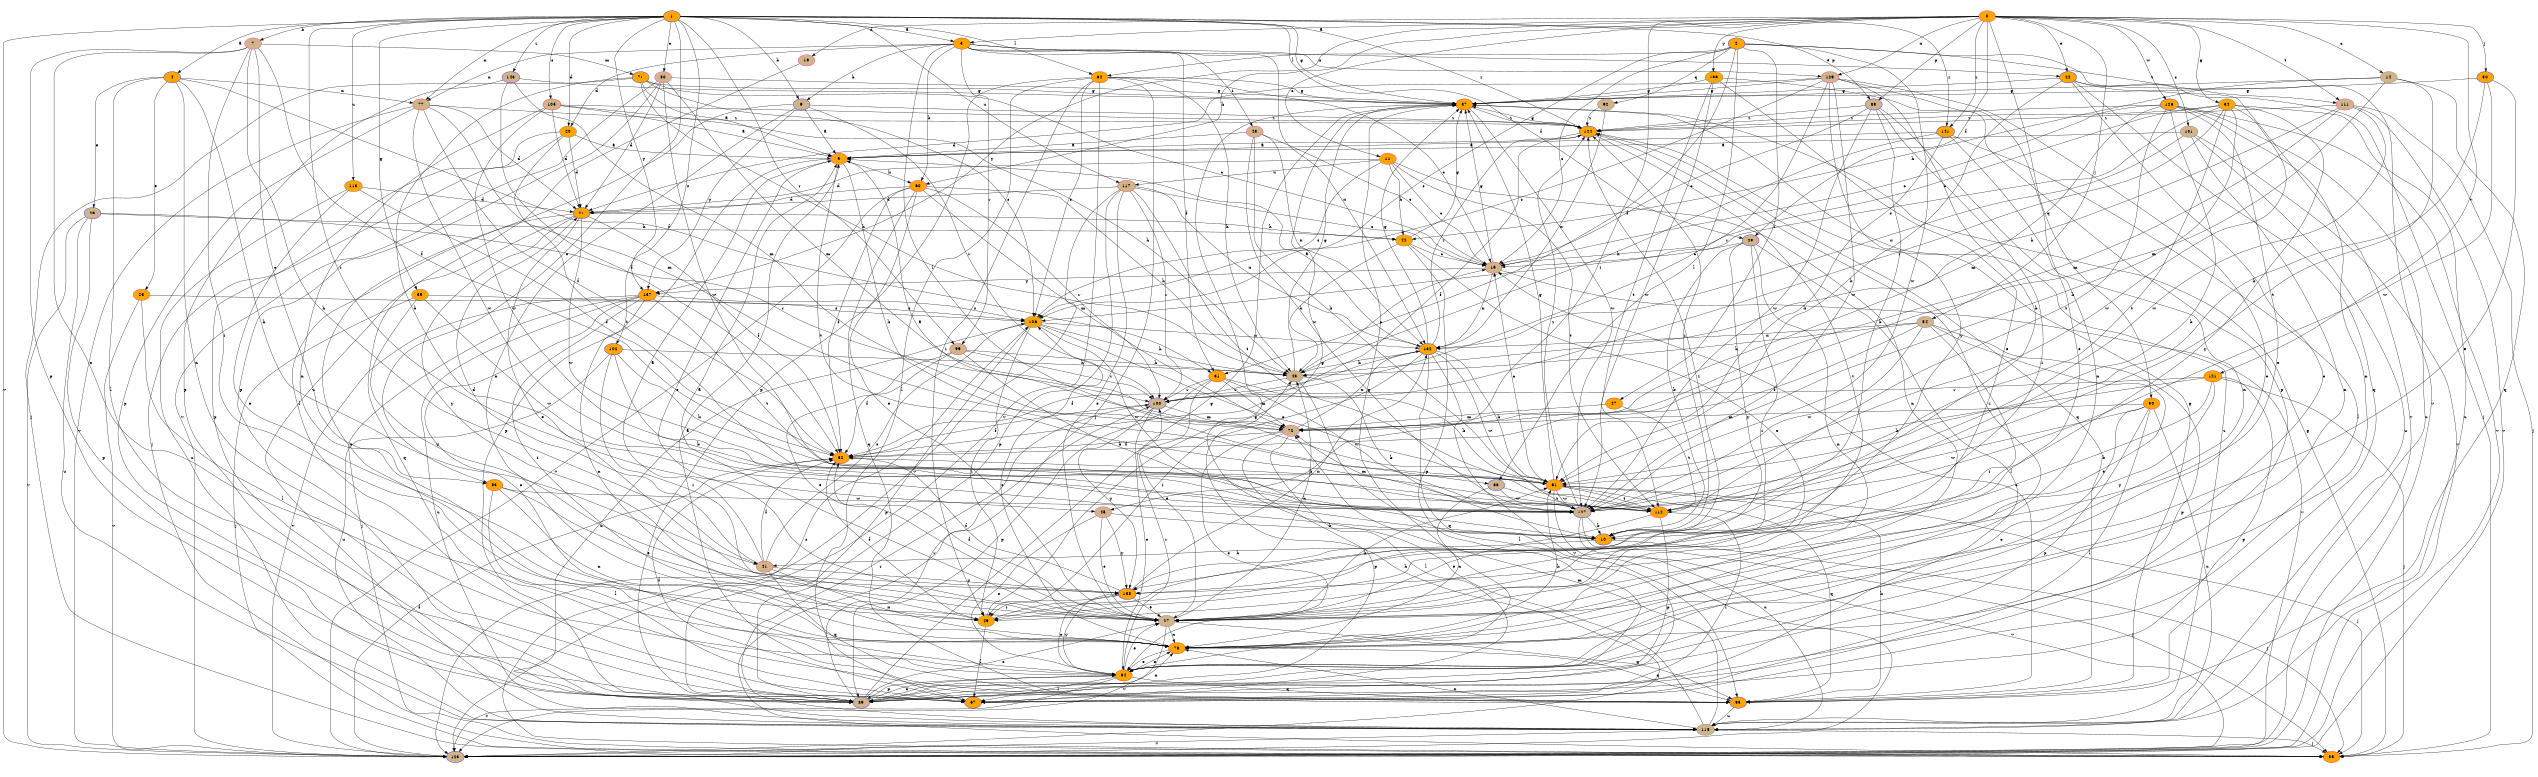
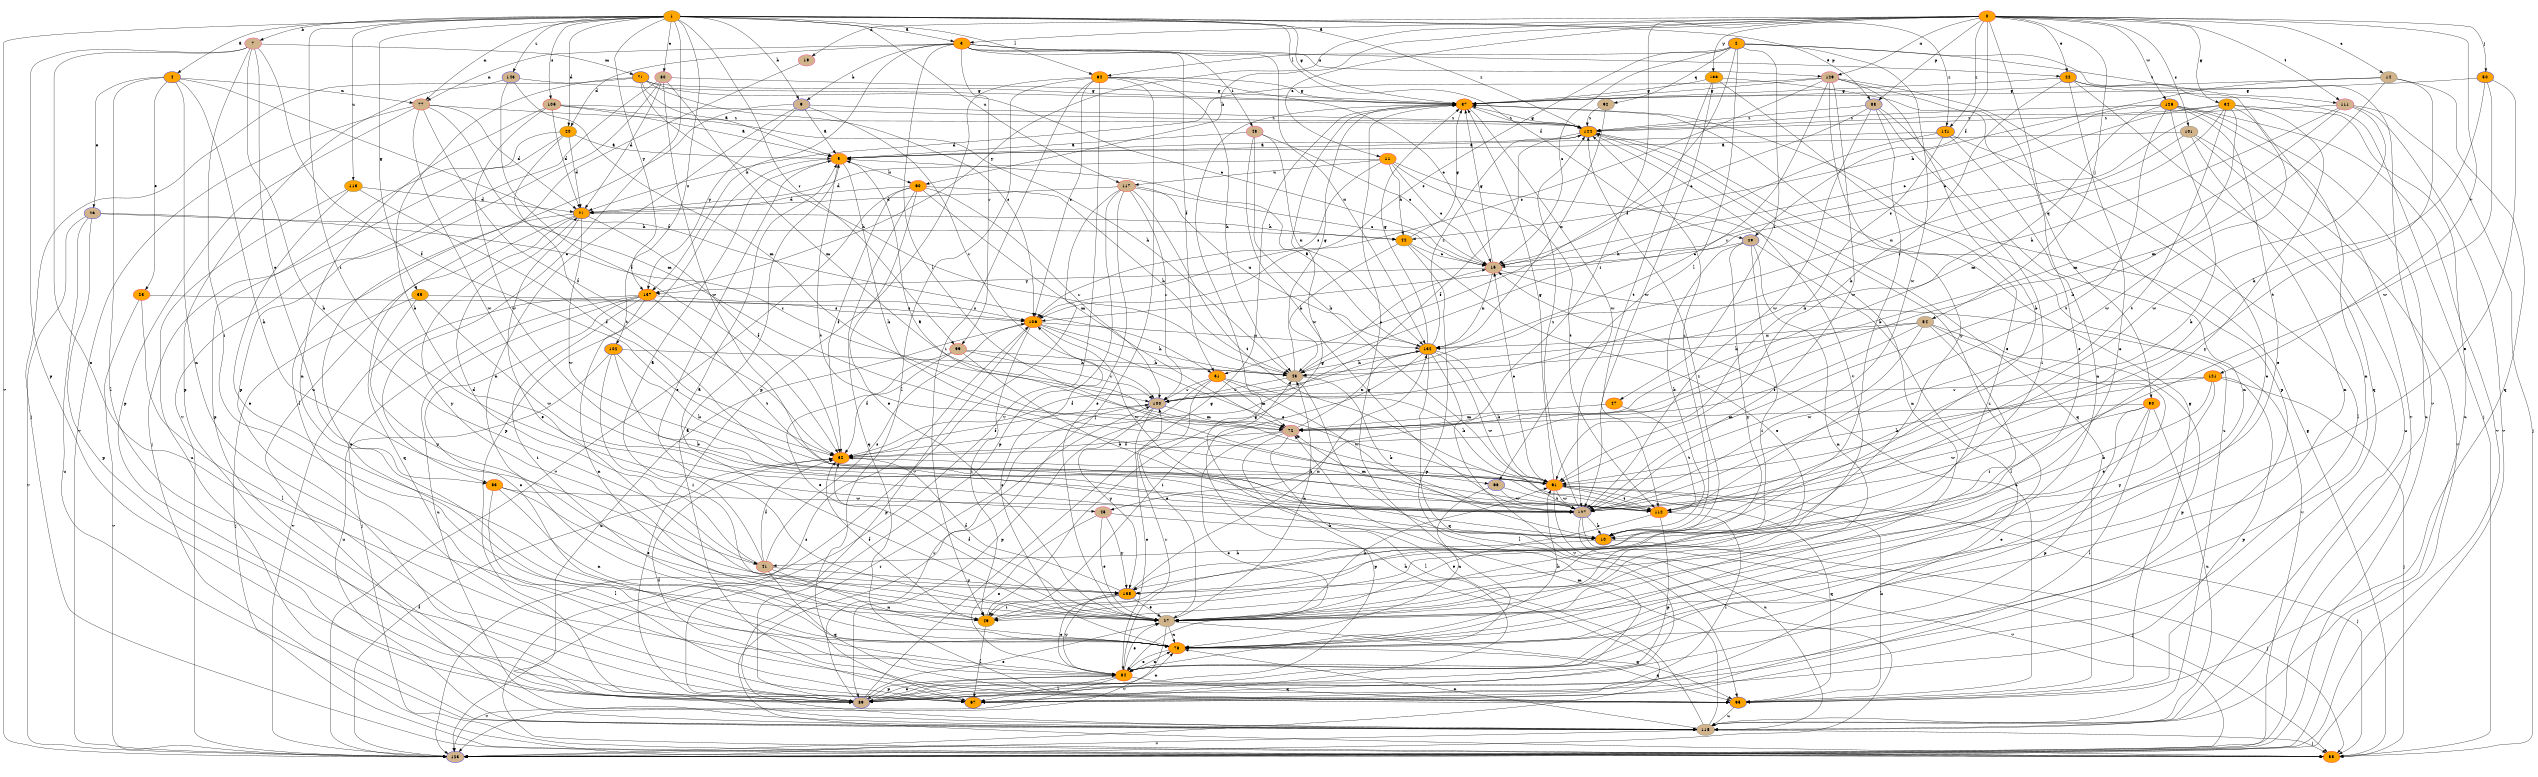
(672, 16) -> (672, 16)
(928, 107) -> (795, 154)
(1033, 322) -> (1033, 322)
(1954, 583) -> (1854, 529)
